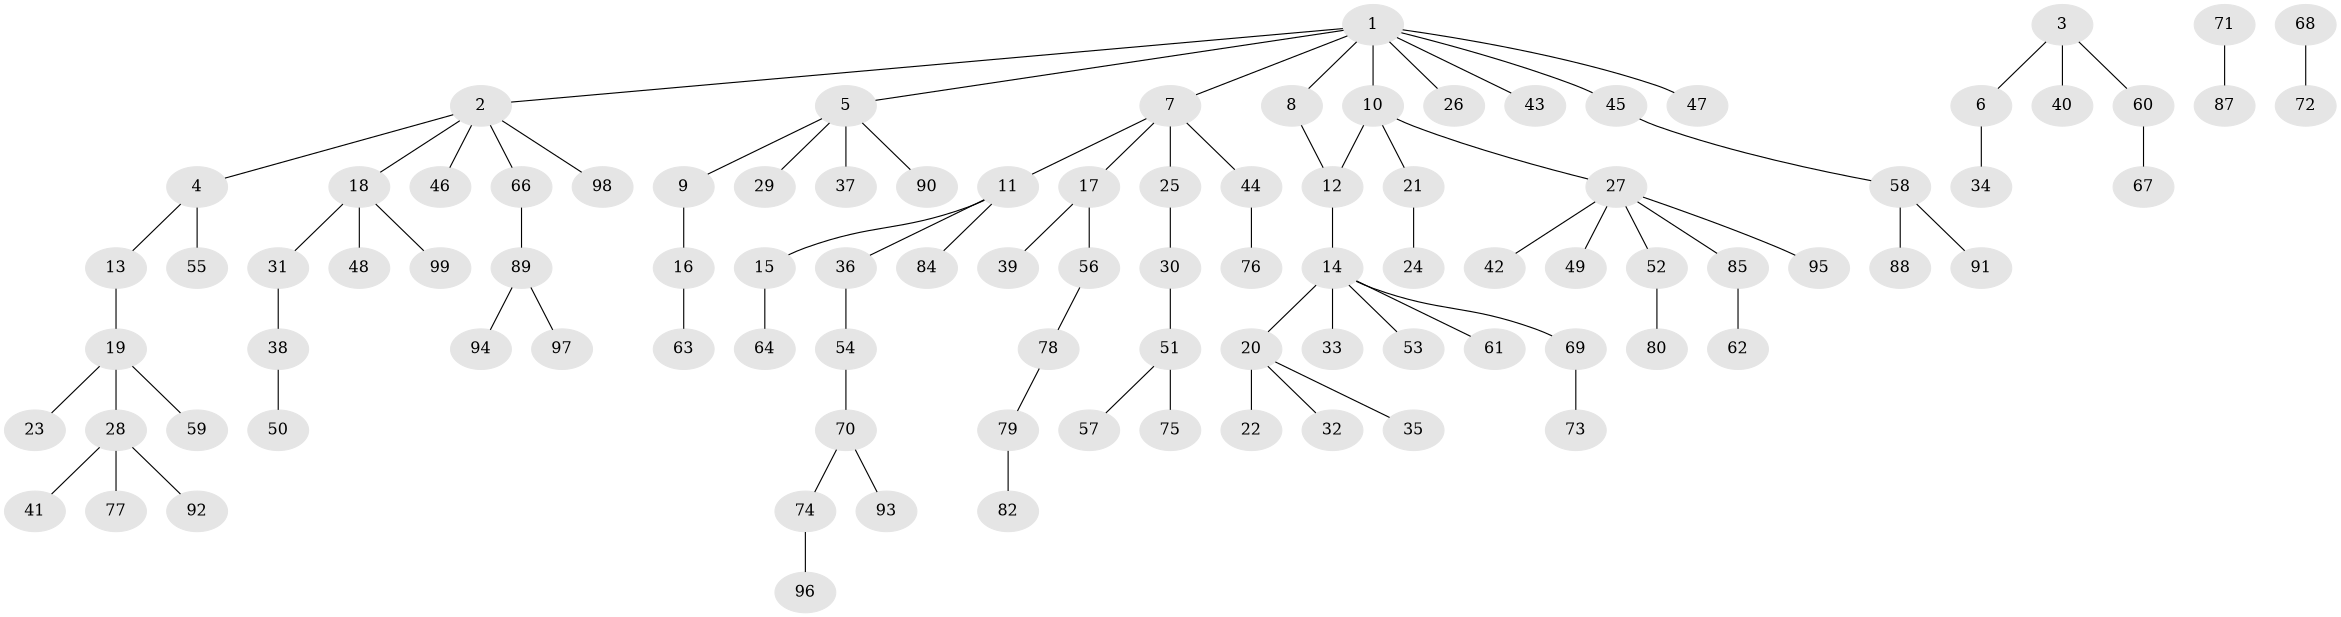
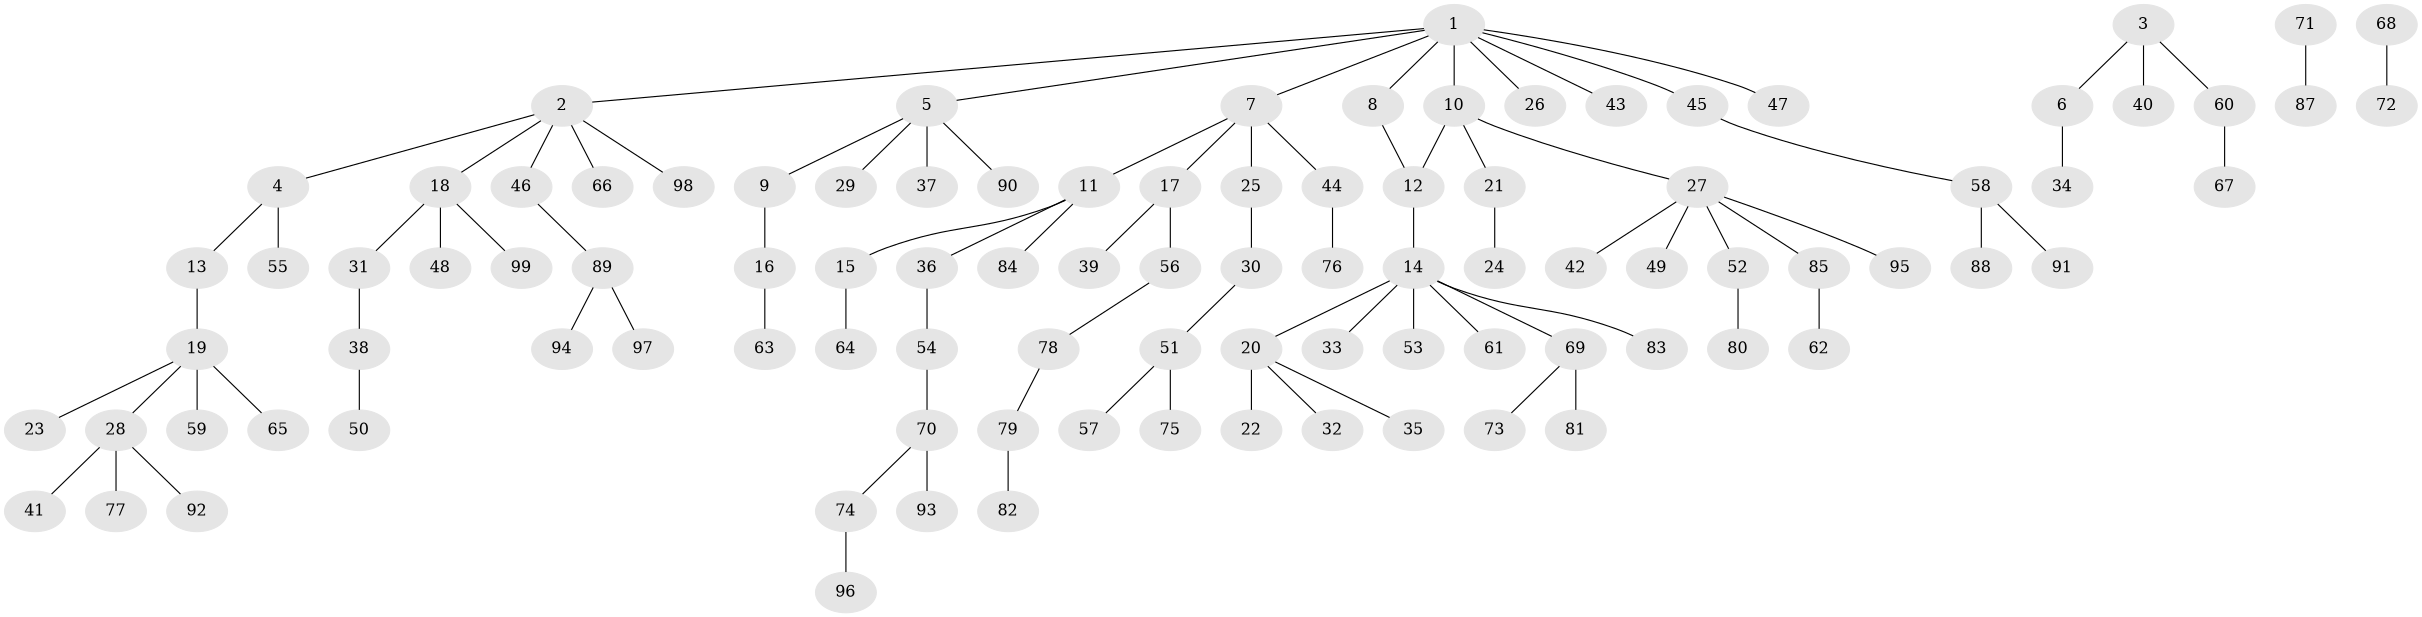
(522, 228) -> (562, 227)
none -> (1657, 349)
none -> (278, 430)
none -> (1576, 430)
